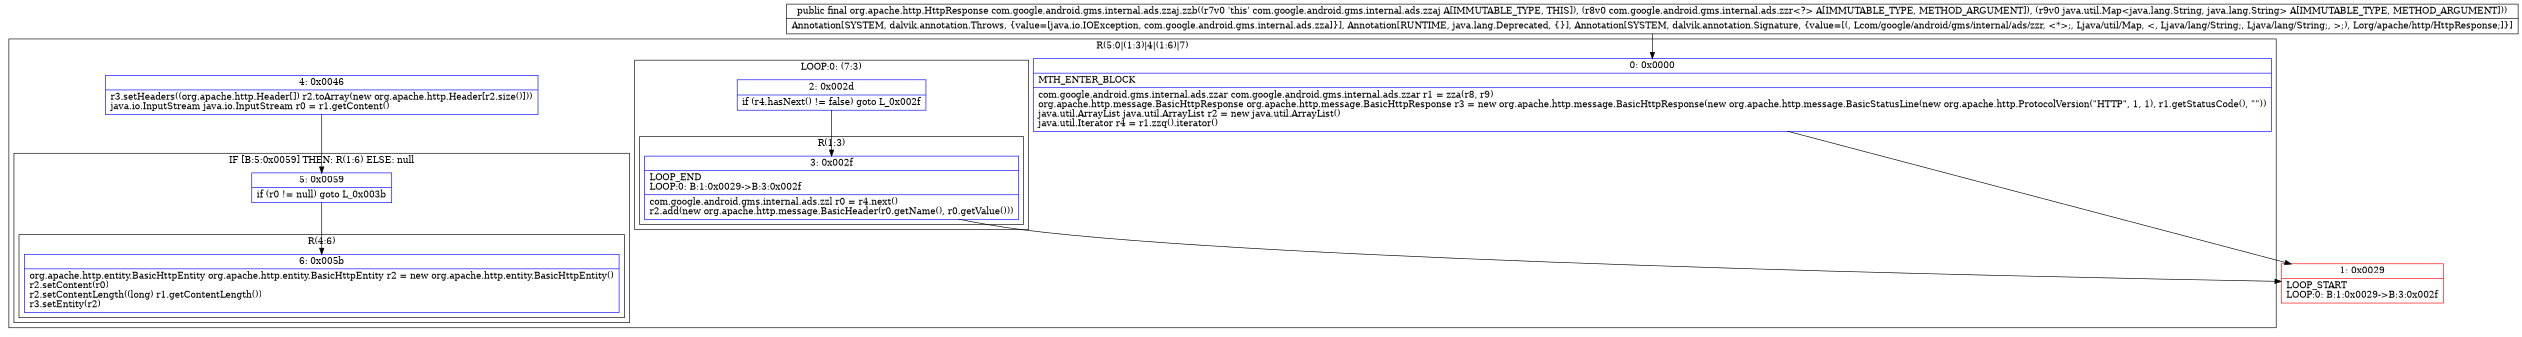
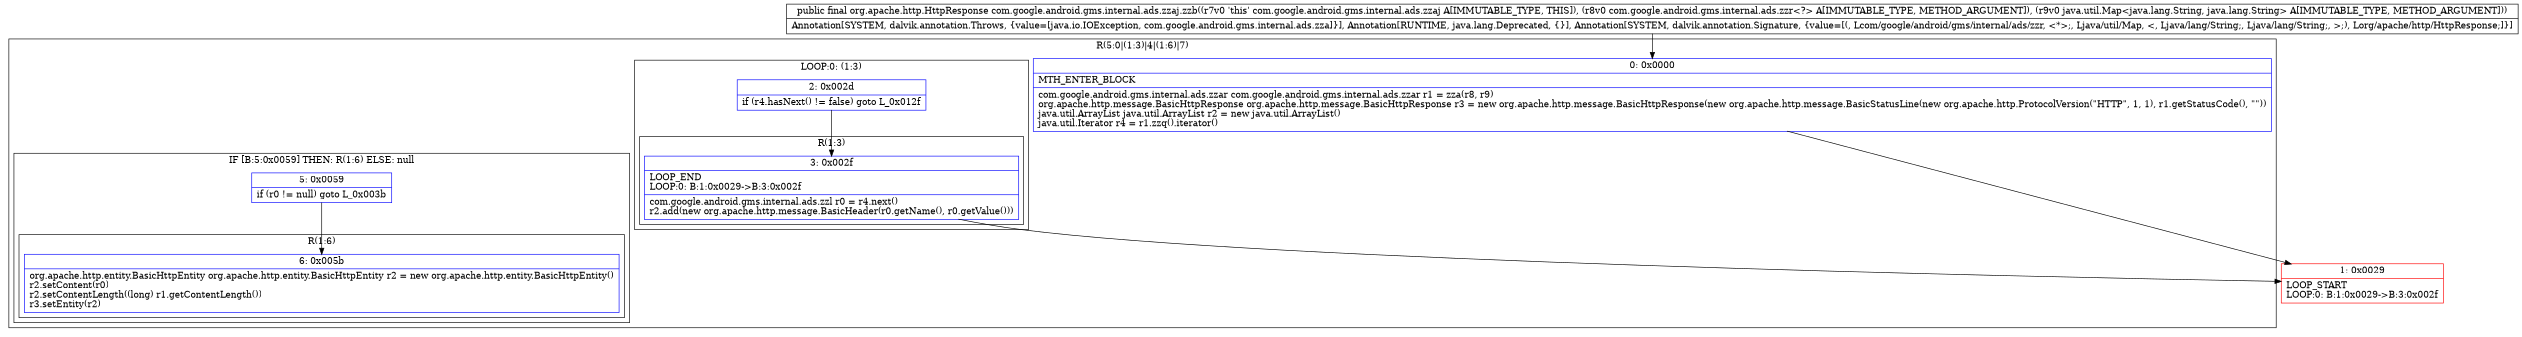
(832, 67) -> (832, 67)
(322, 95) -> none
(832, 102) -> (832, 102)
(322, 242) -> (322, 242)
